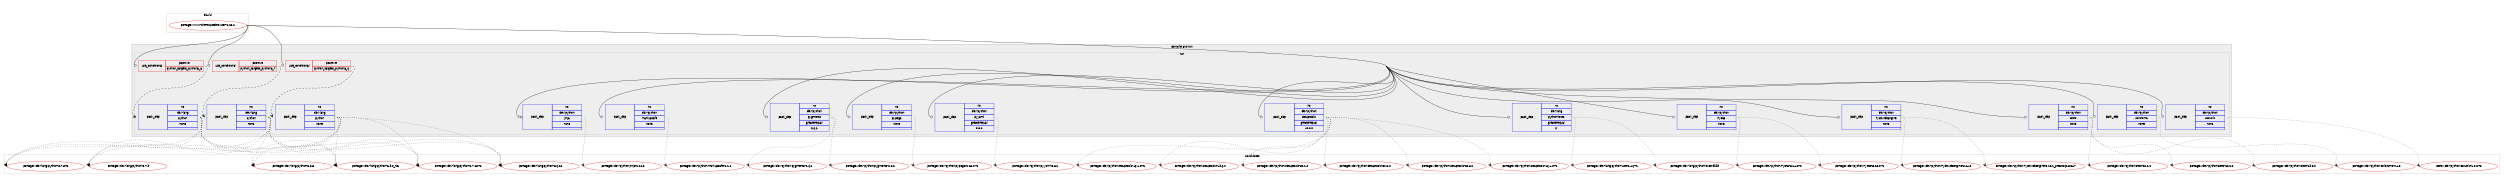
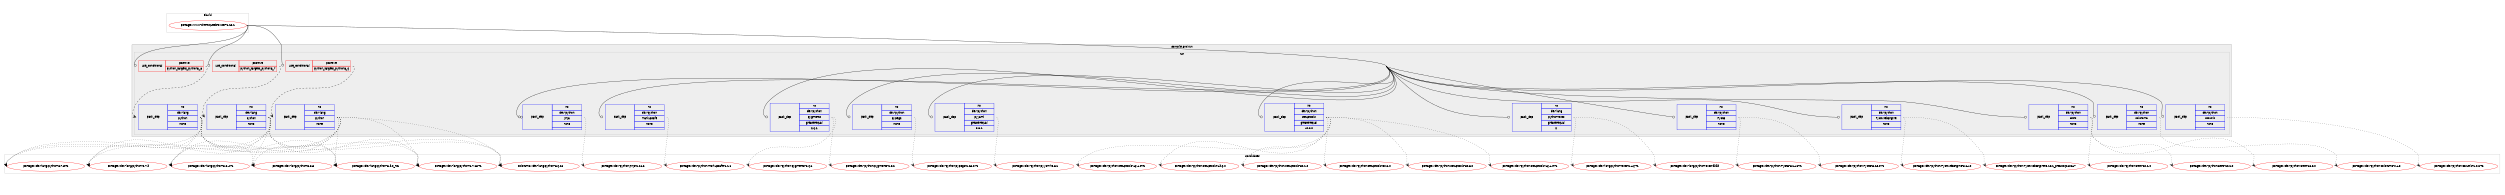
none -> (211, 166)
(541, 166) -> (541, 166)
(1612, 166) -> (1612, 166)
(2294, 166) -> (2294, 166)
(2459, 166) -> (2459, 166)
